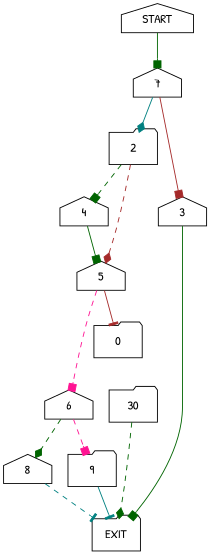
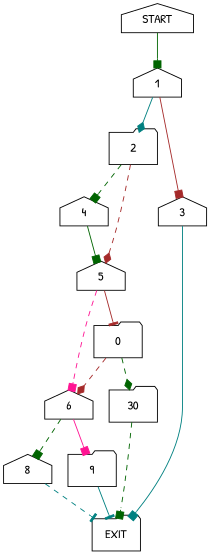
(157, 84) -> (157, 84)
none -> (124, 369)
none -> (95, 372)
(182, 375) -> (182, 375)
(78, 433) -> (78, 433)
(51, 435) -> (51, 435)
(127, 465) -> (127, 465)
